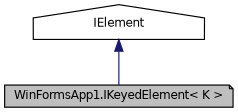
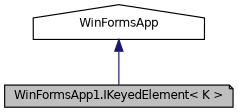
(119, 24) -> (119, 24)
